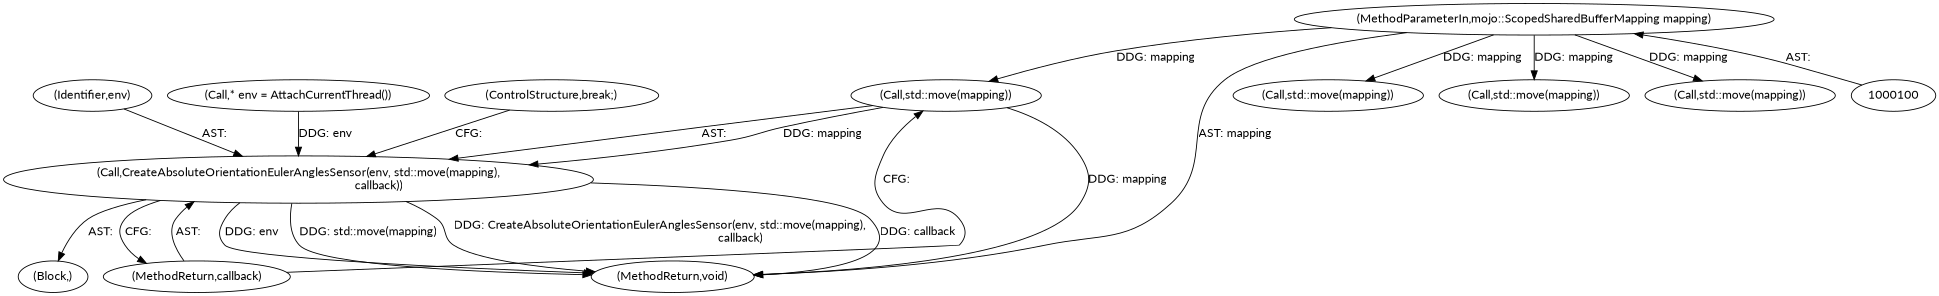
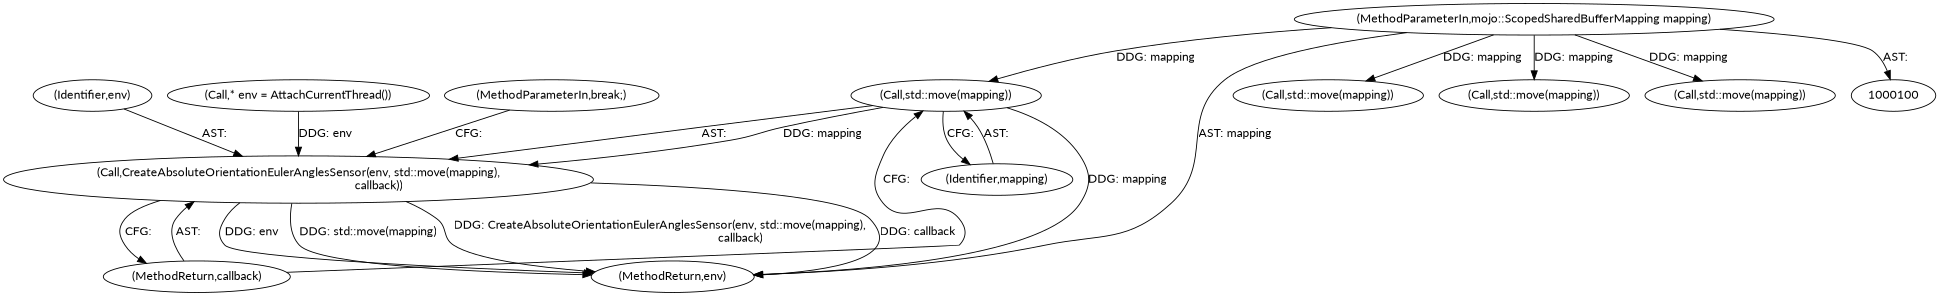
(1754, 55) -> (1810, 37)
(552, 96) -> (552, 96)
none -> (997, 180)
(53, 277) -> none
(673, 277) -> (673, 277)
